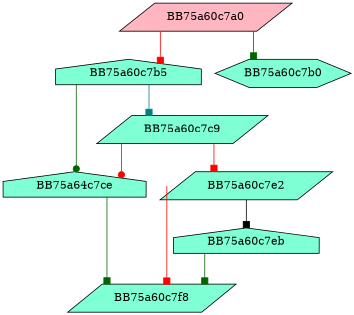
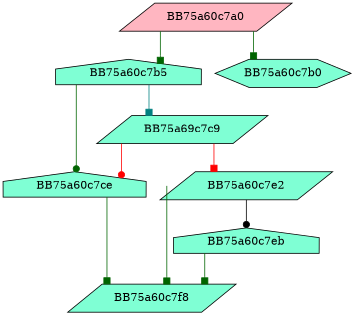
(160, 43) -> (160, 43)
(182, 130) -> (182, 130)
(75, 186) -> (75, 186)
(246, 210) -> (246, 211)
(167, 231) -> (167, 231)
